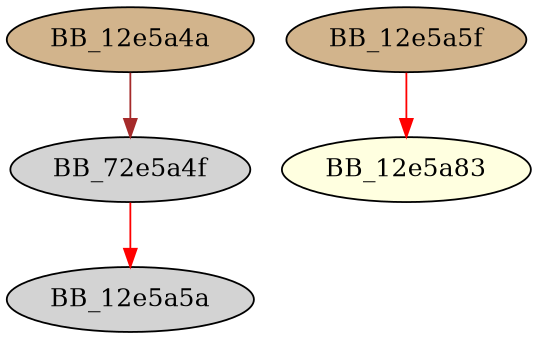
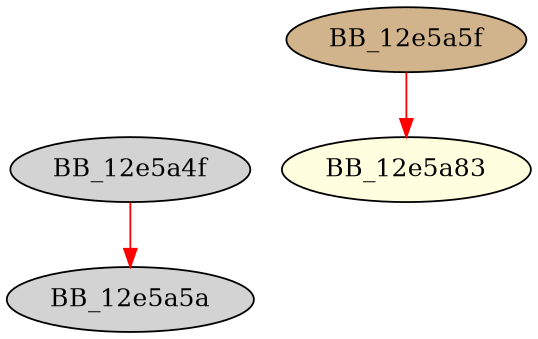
(130, 40) -> none
(130, 170) -> (130, 170)
